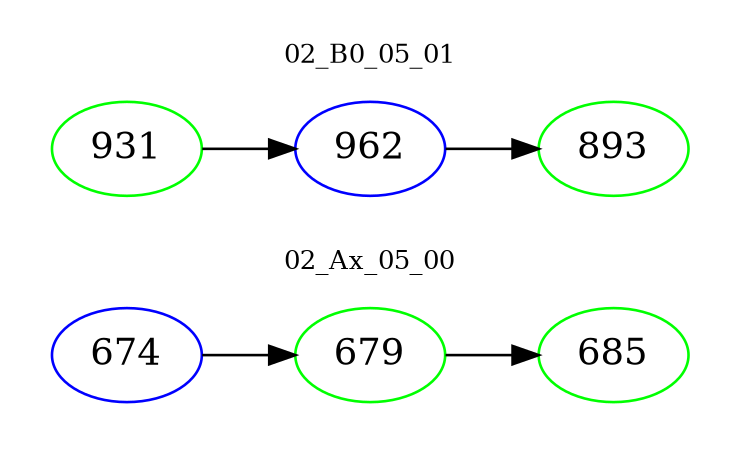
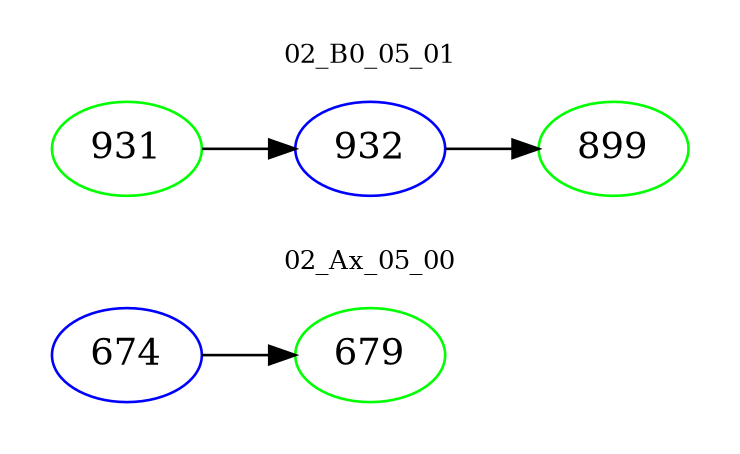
(370, 149) -> (370, 149)
(614, 149) -> (614, 149)
(614, 355) -> none
